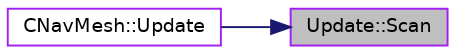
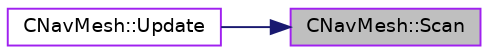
(369, 27) -> (386, 27)
